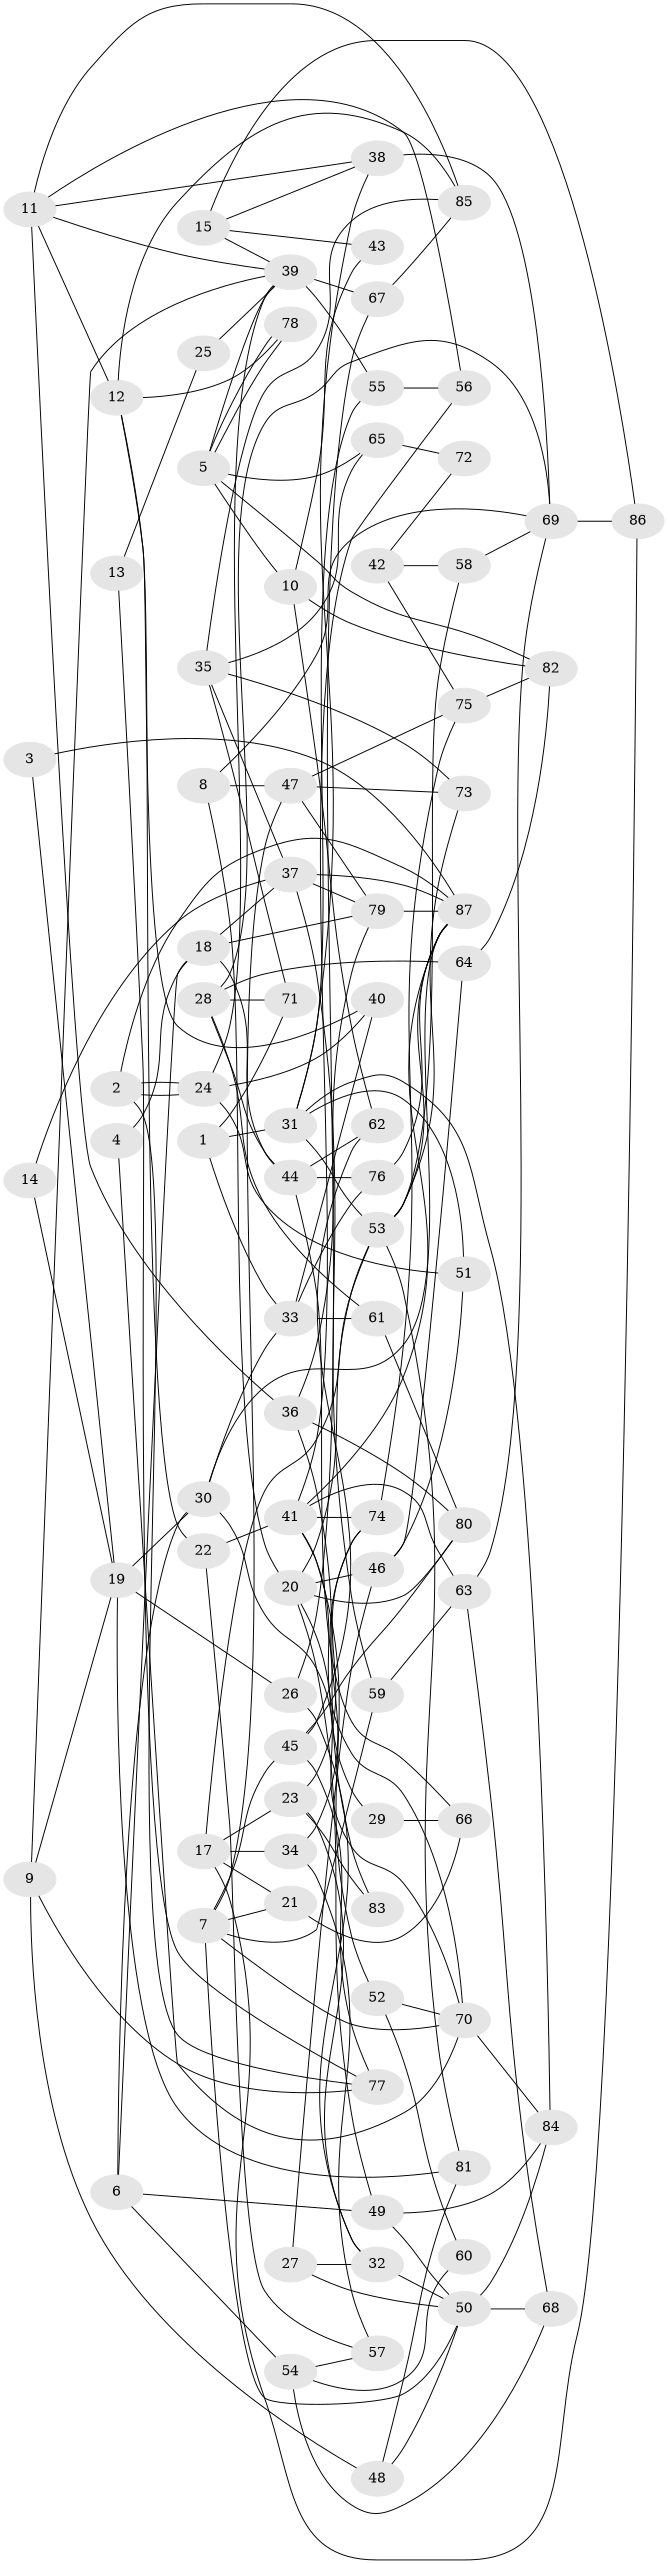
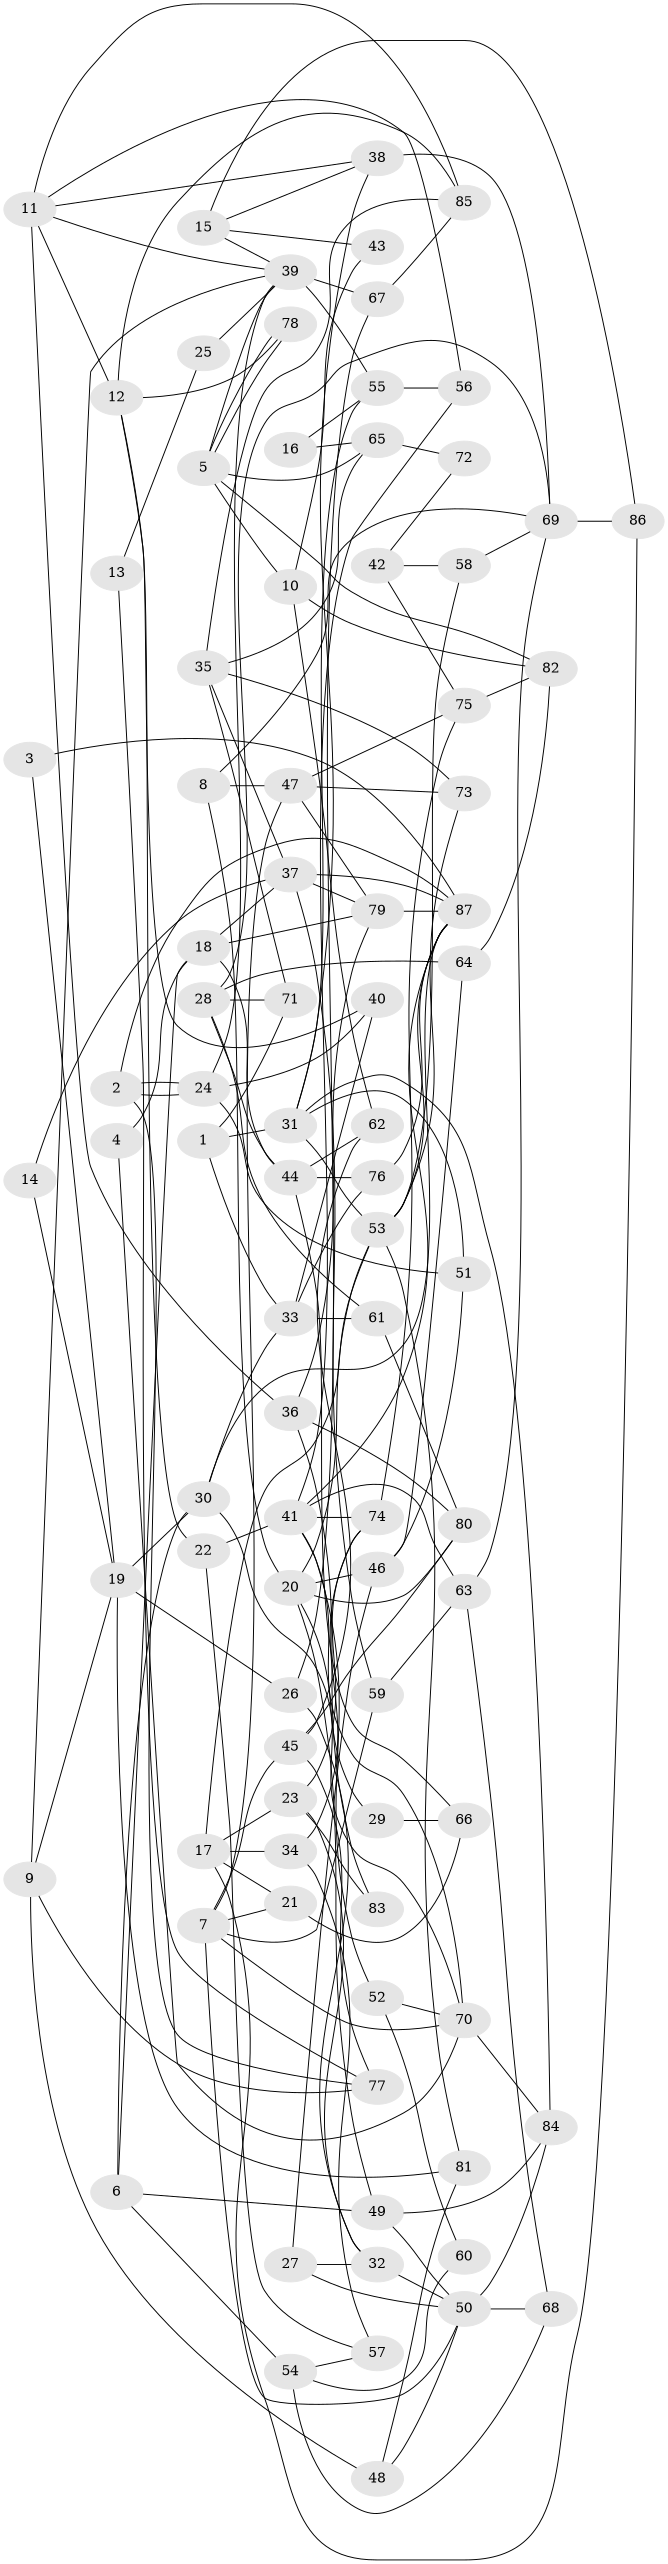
none -> (291, 450)
